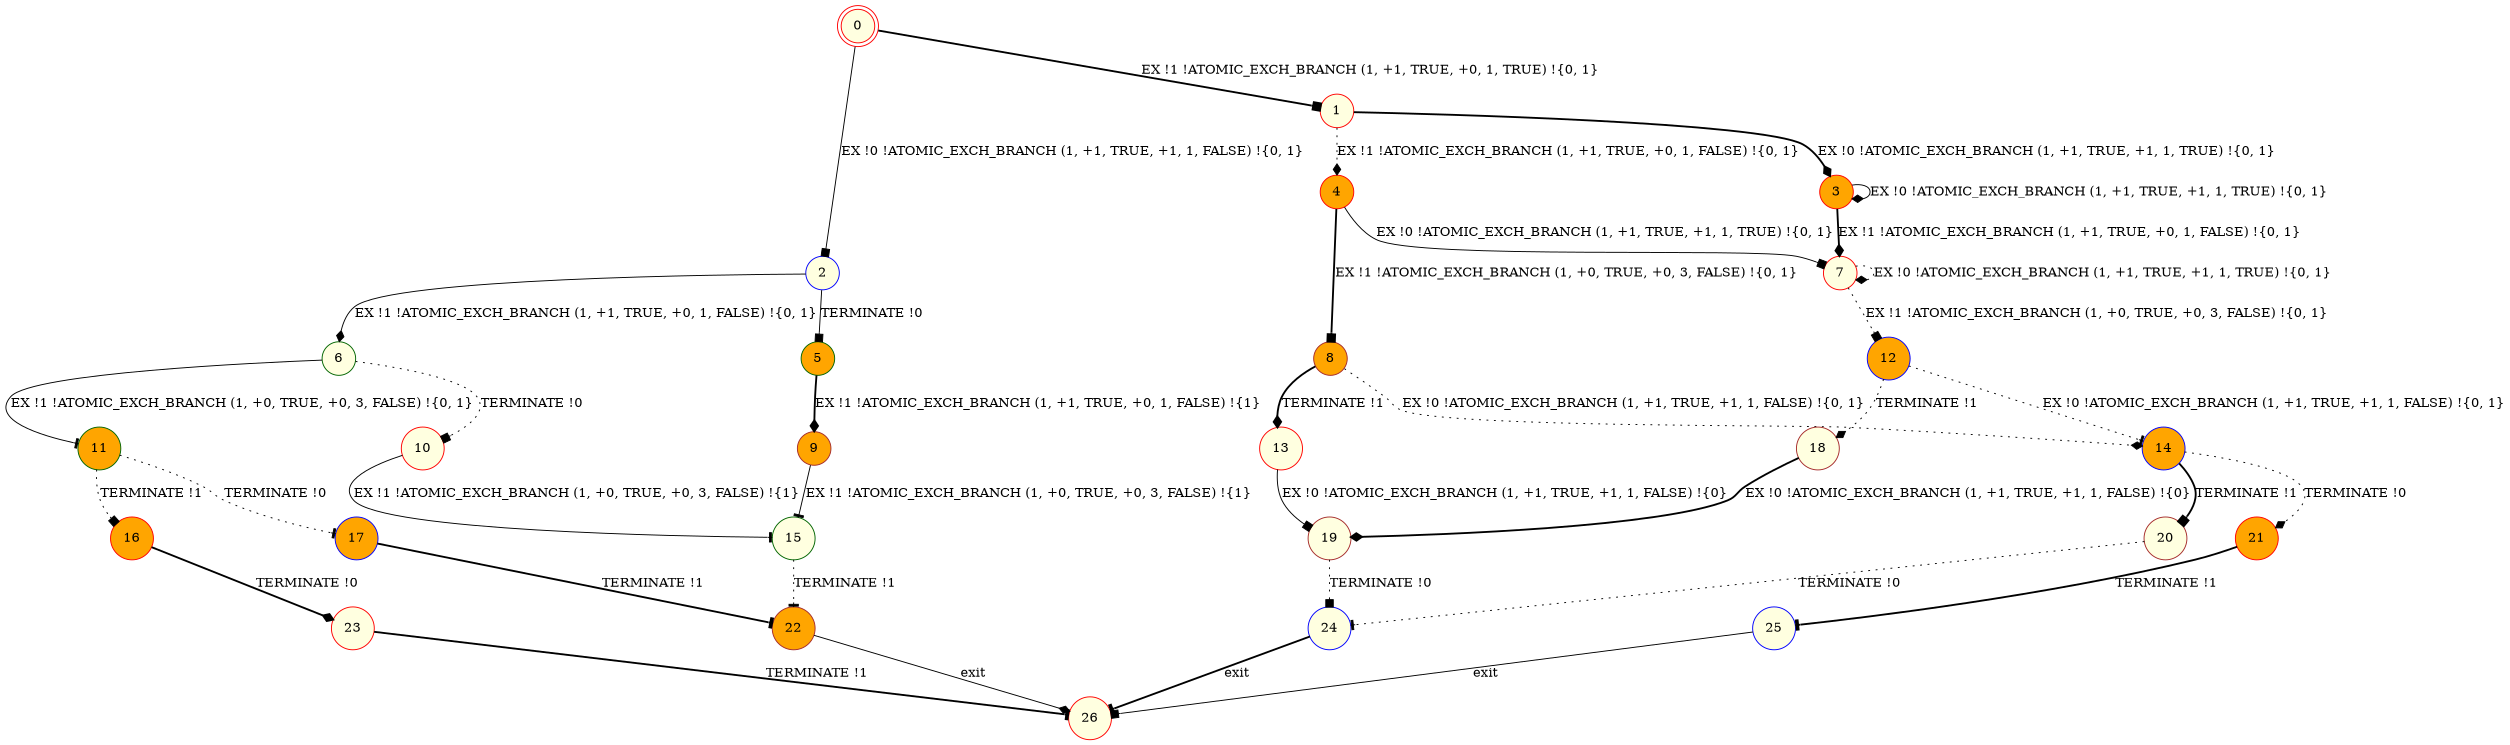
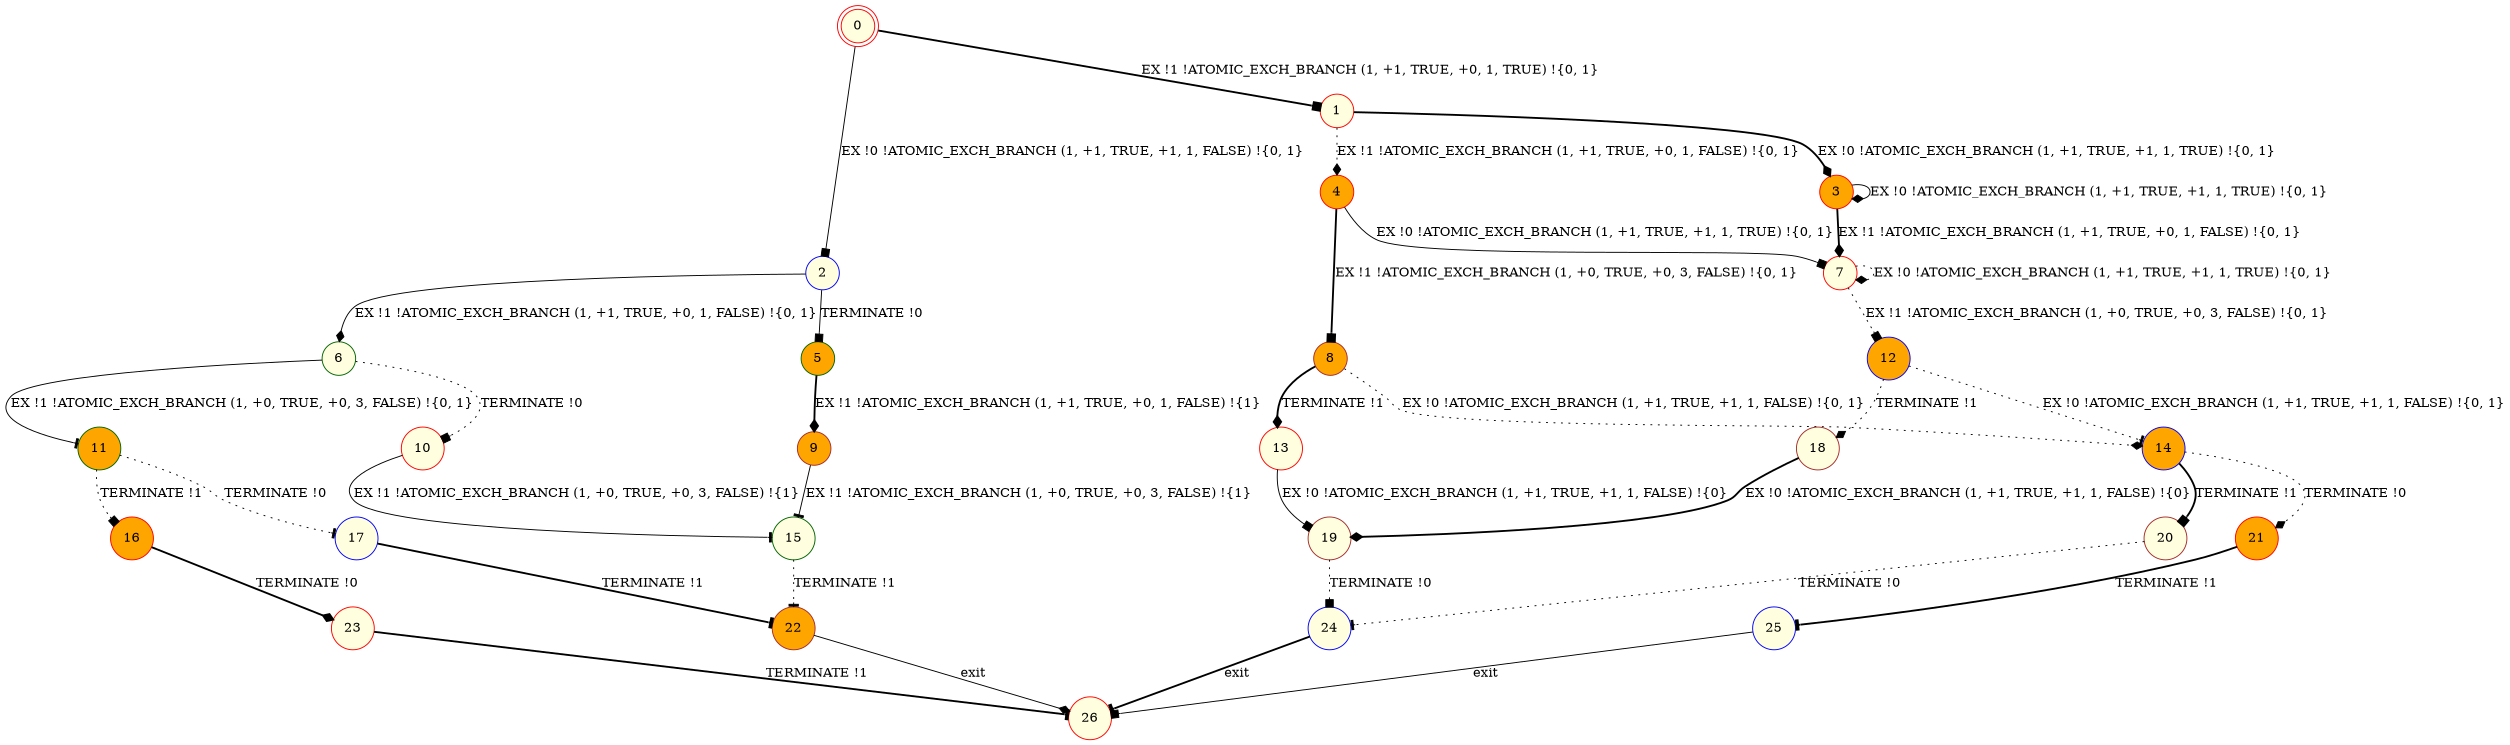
(357, 538) -> (357, 538)
